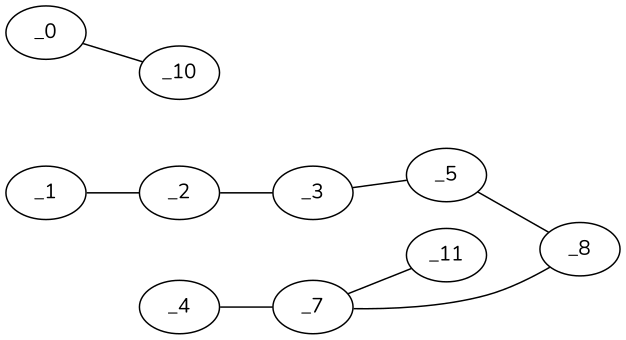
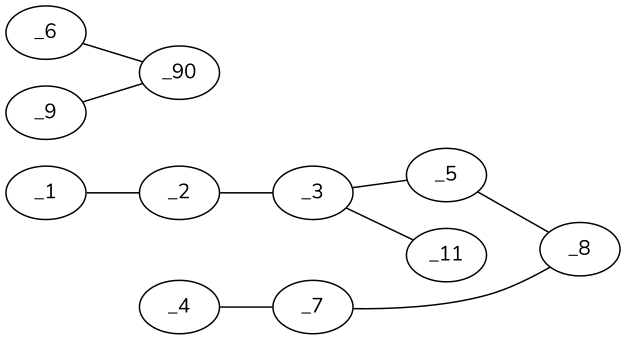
(46, 33) -> (46, 33)
(179, 73) -> (179, 73)
none -> (46, 113)
(380, 281) -> (380, 224)
